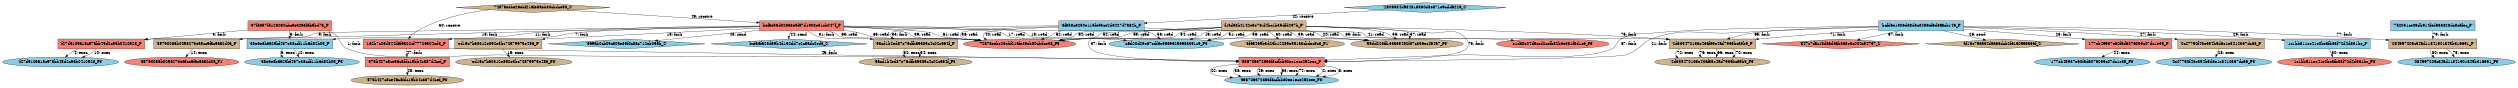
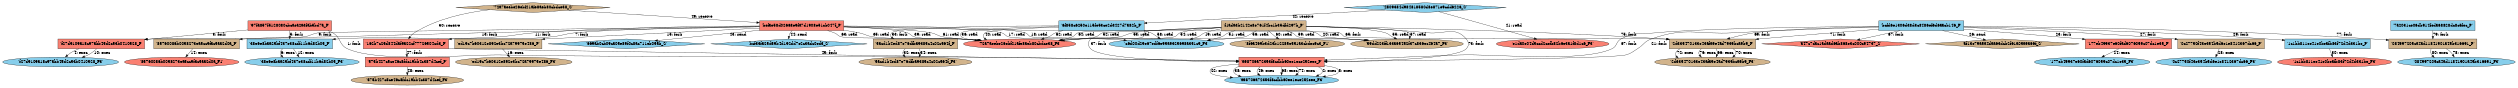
(1347, 32) -> (1486, 25)
(838, 39) -> none
(626, 44) -> (626, 44)
(407, 62) -> (407, 62)
